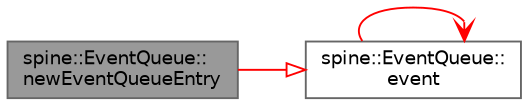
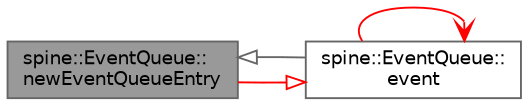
none -> (281, 57)
